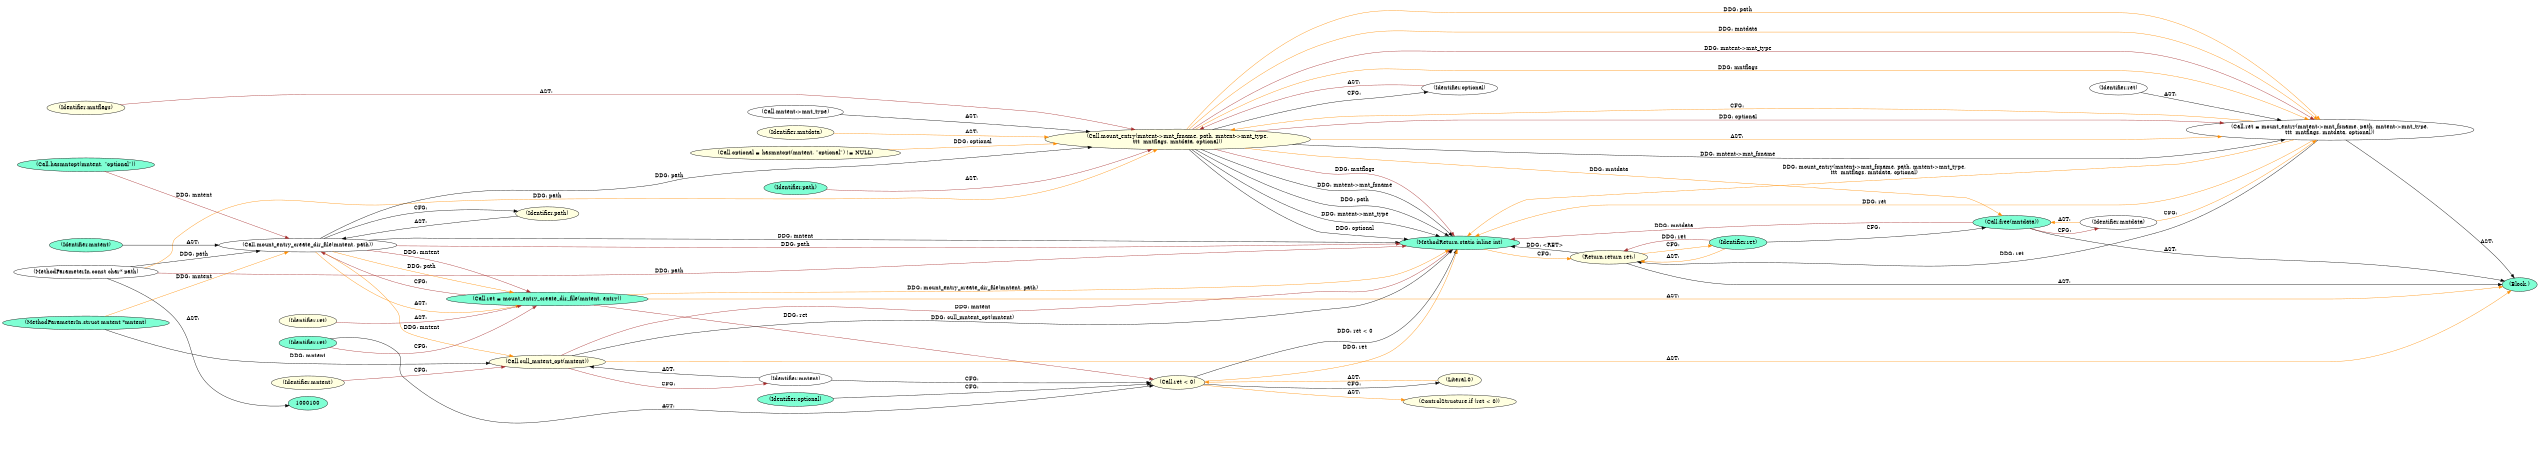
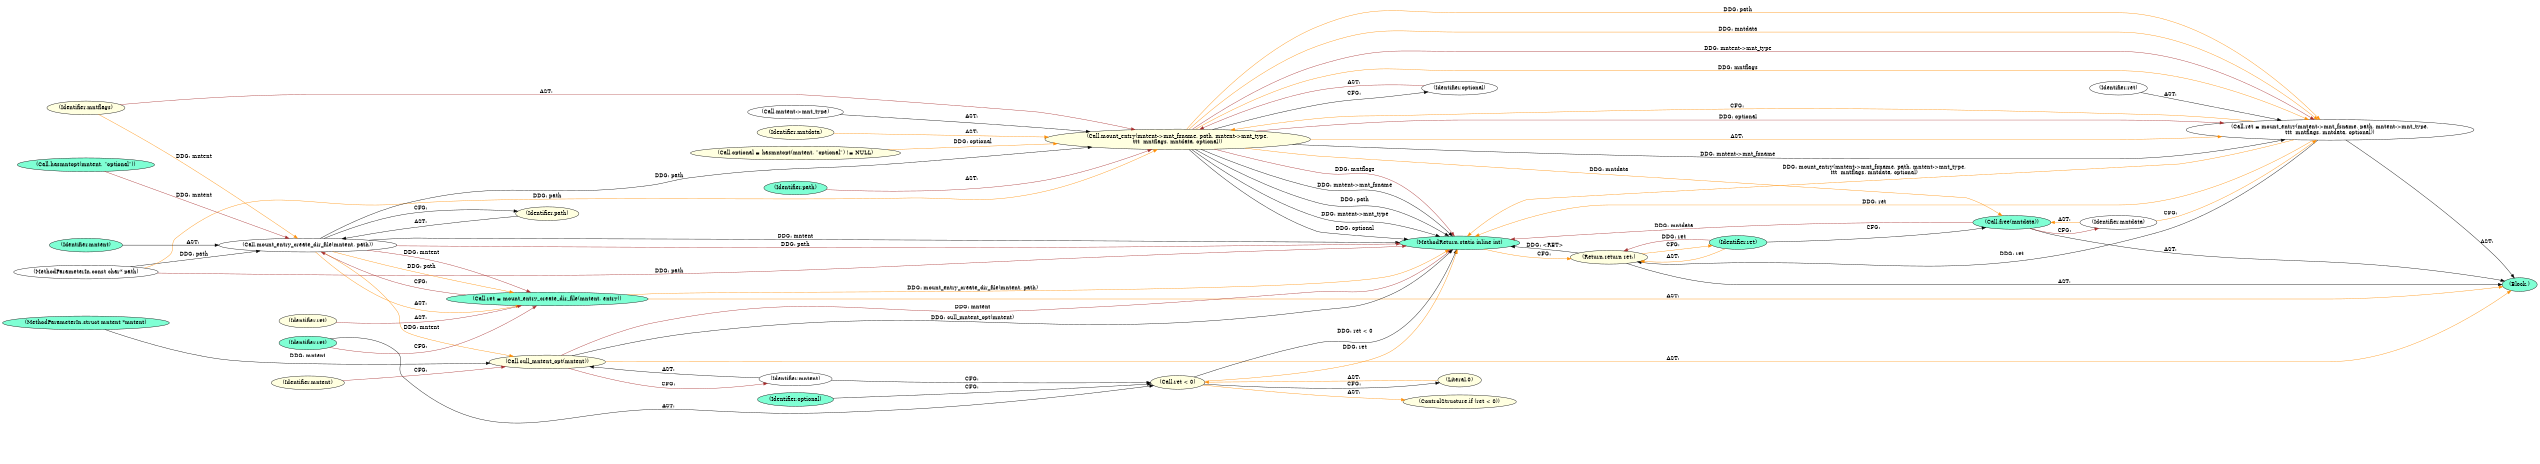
(195, 285) -> (198, 172)
(872, 342) -> none
(308, 403) -> none
